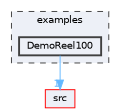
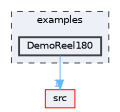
(60, 46) -> (60, 46)
